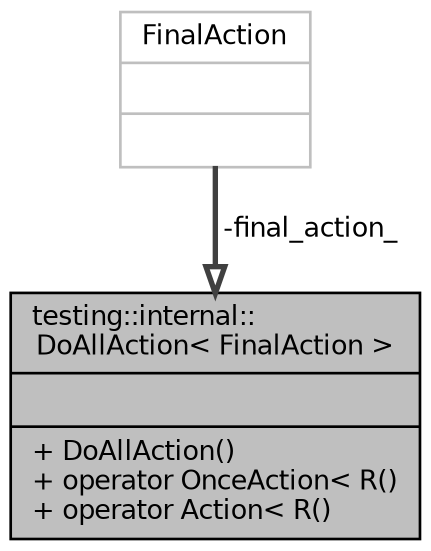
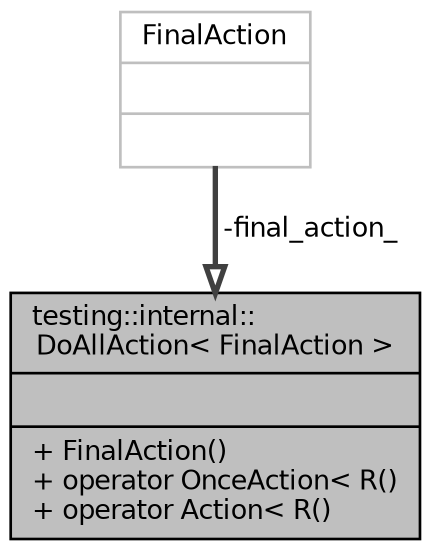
(134, 452) -> (130, 452)
